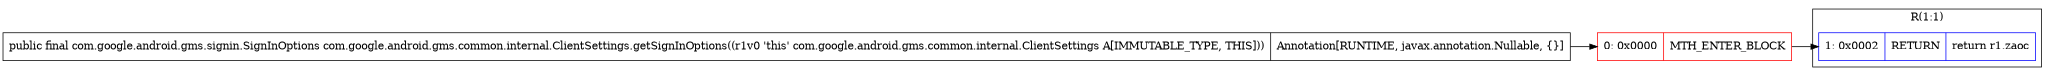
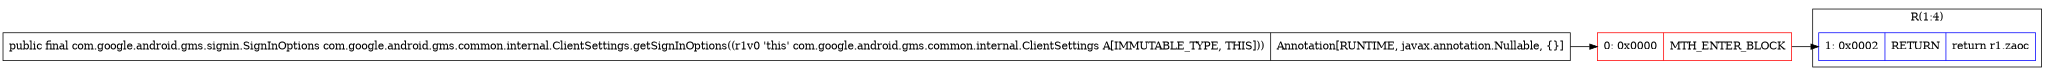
(1927, 18) -> (1927, 18)
